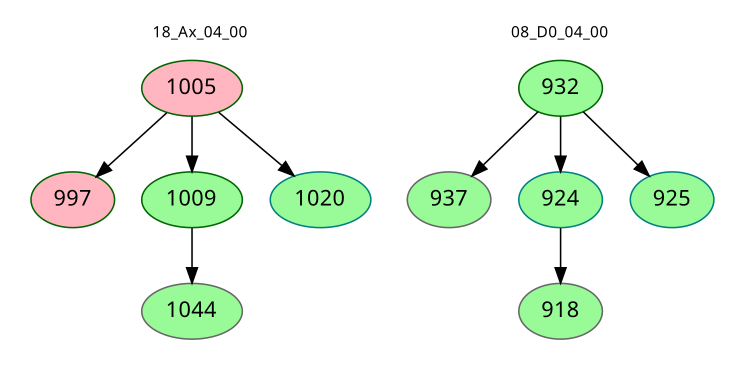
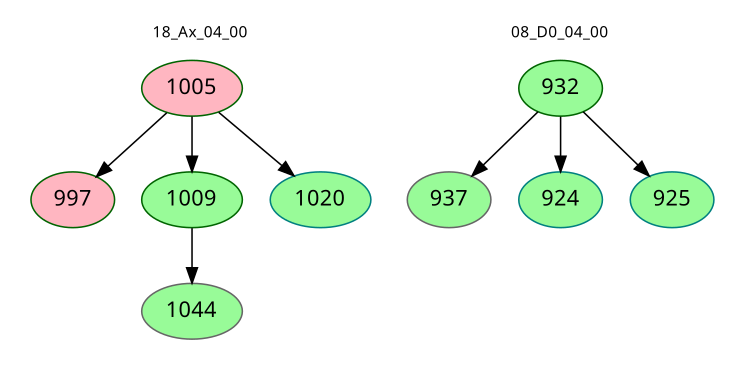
(561, 311) -> none
